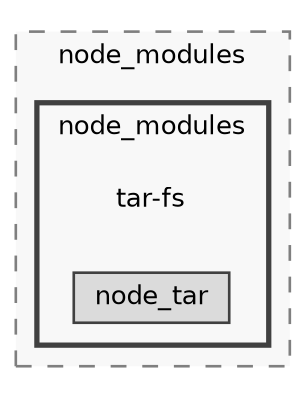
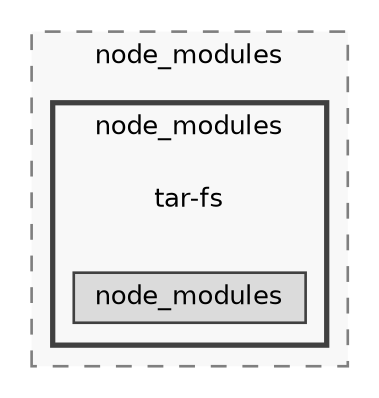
(151, 298) -> (190, 298)
